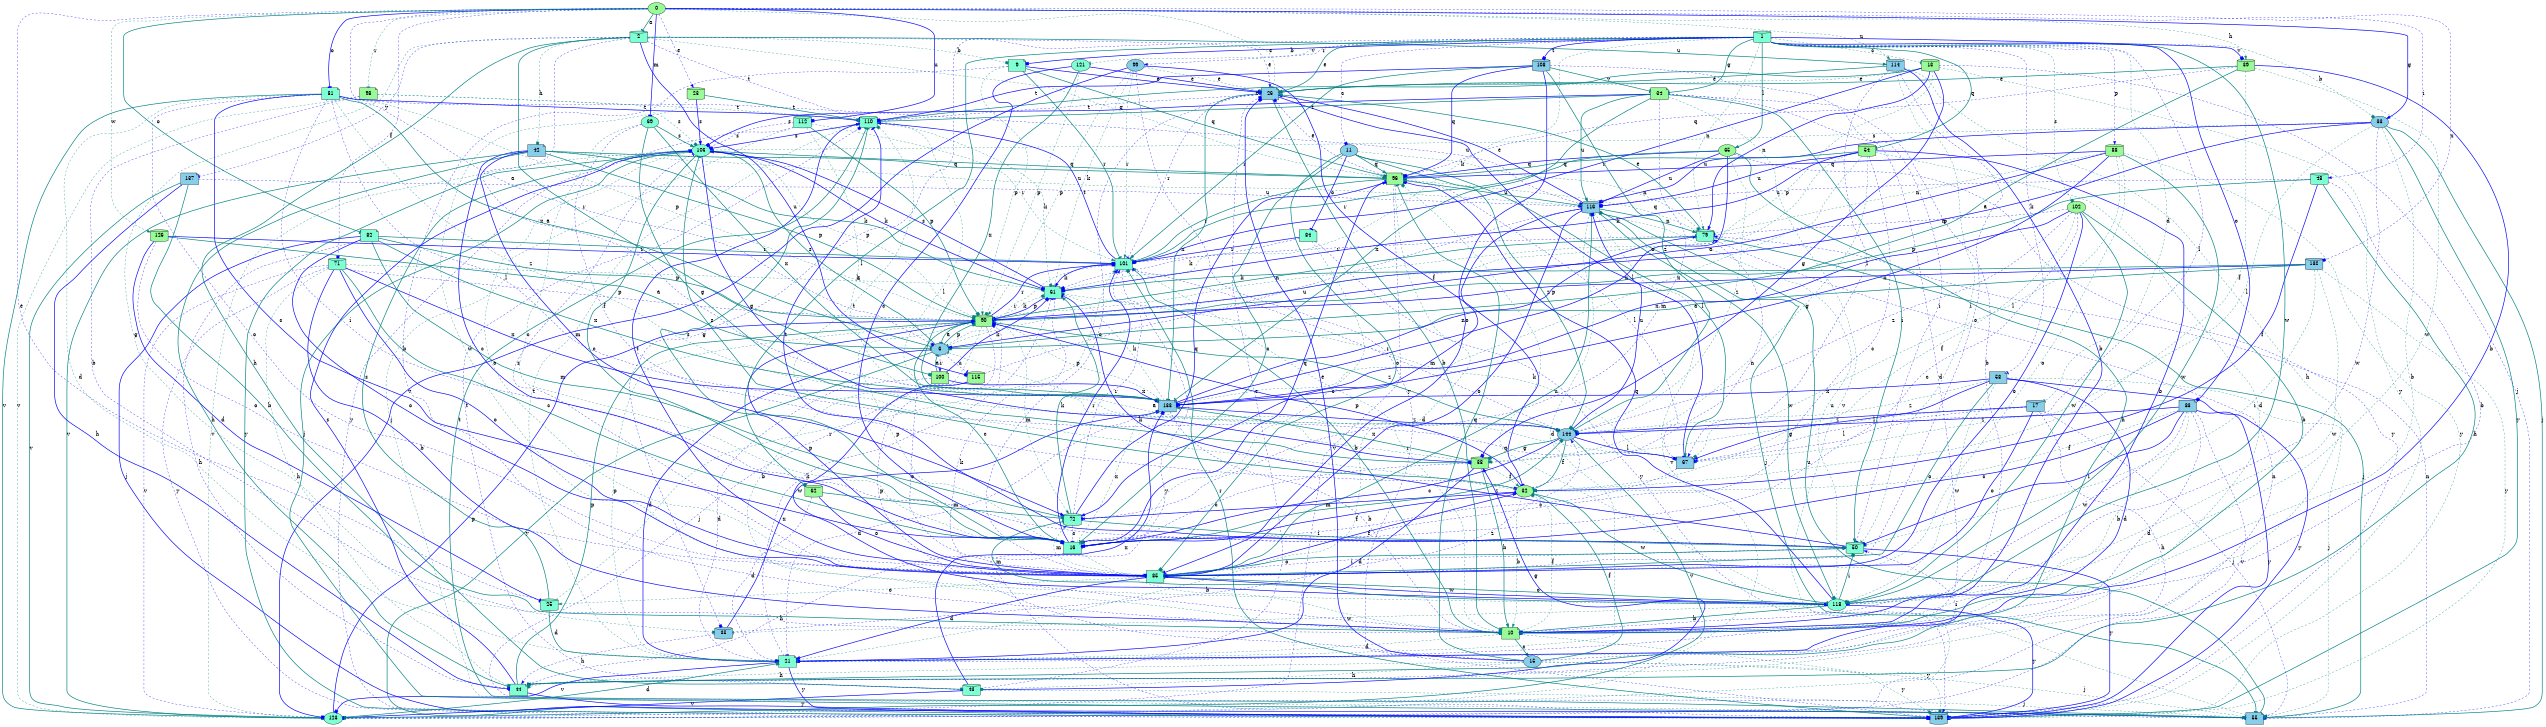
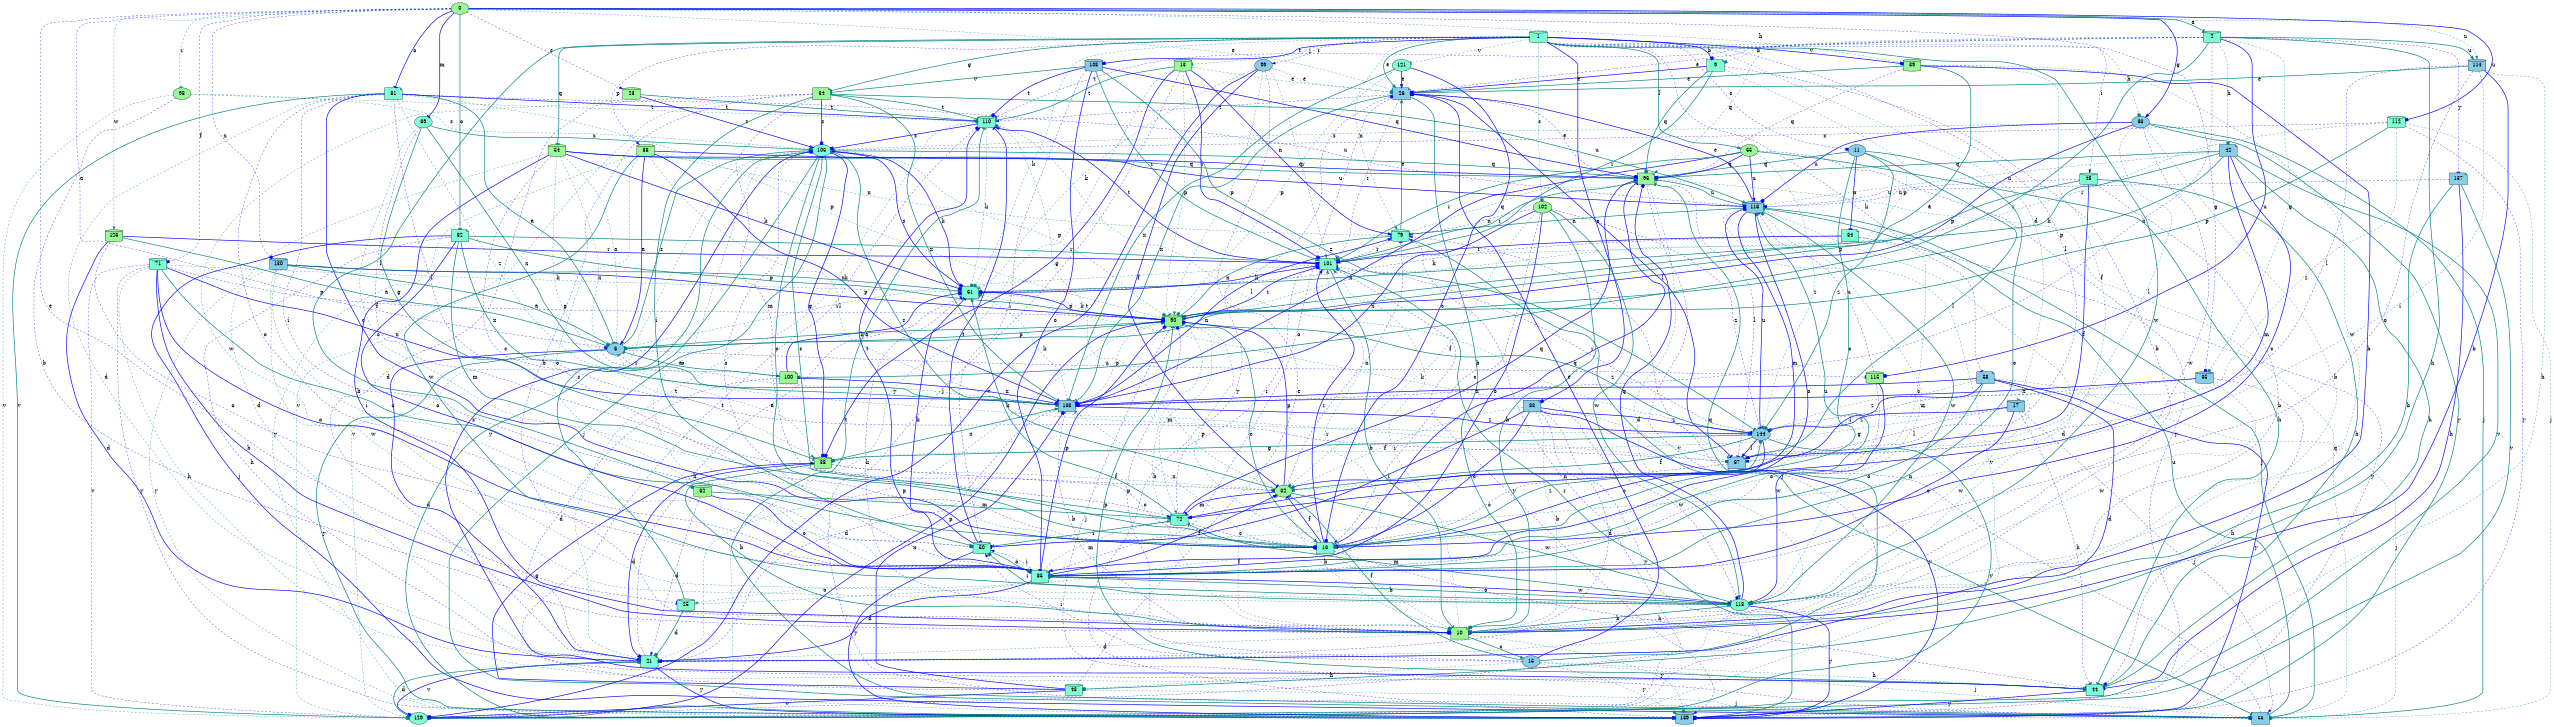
(1872, 51) -> (1310, 51)
(368, 94) -> (182, 94)
(1506, 173) -> none
(724, 408) -> (1031, 502)
(282, 461) -> (231, 585)
(1281, 619) -> (2038, 513)
(333, 718) -> (418, 718)
